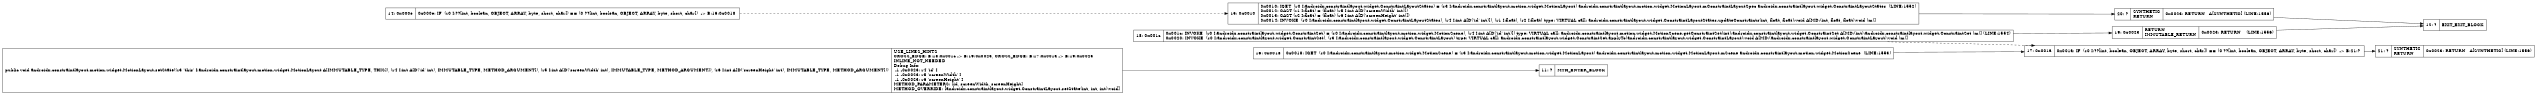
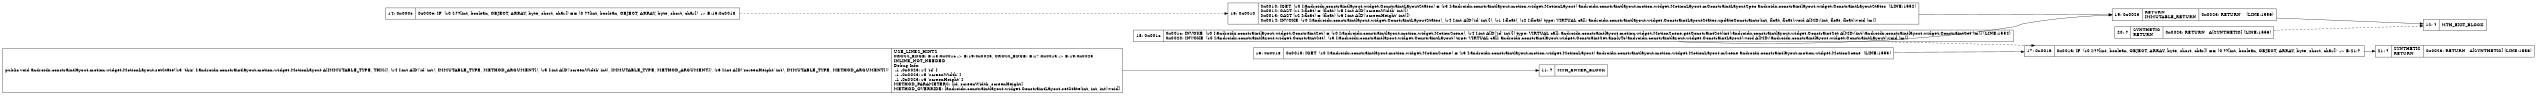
(2015, 14) -> (2014, 14)
(2347, 21) -> (2347, 28)
(2463, 25) -> (2463, 25)
